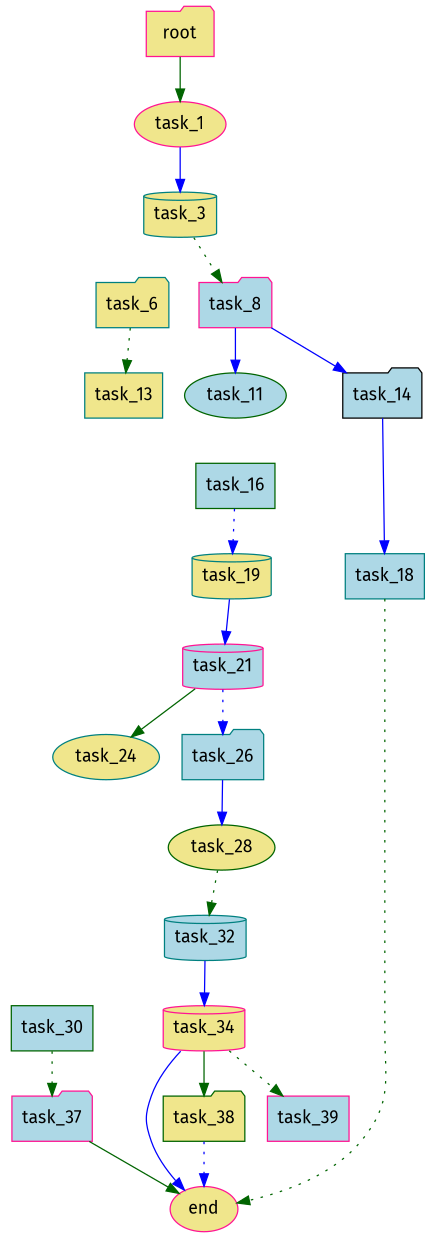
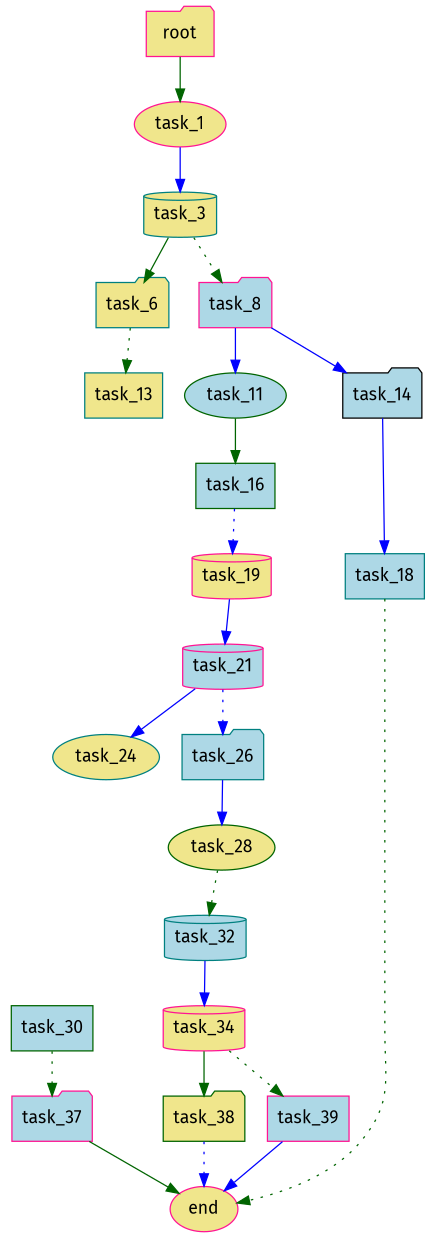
none -> (159, 254)
none -> (235, 435)
(232, 576) -> (232, 576)
(168, 709) -> (168, 709)
(147, 1115) -> (258, 1162)
